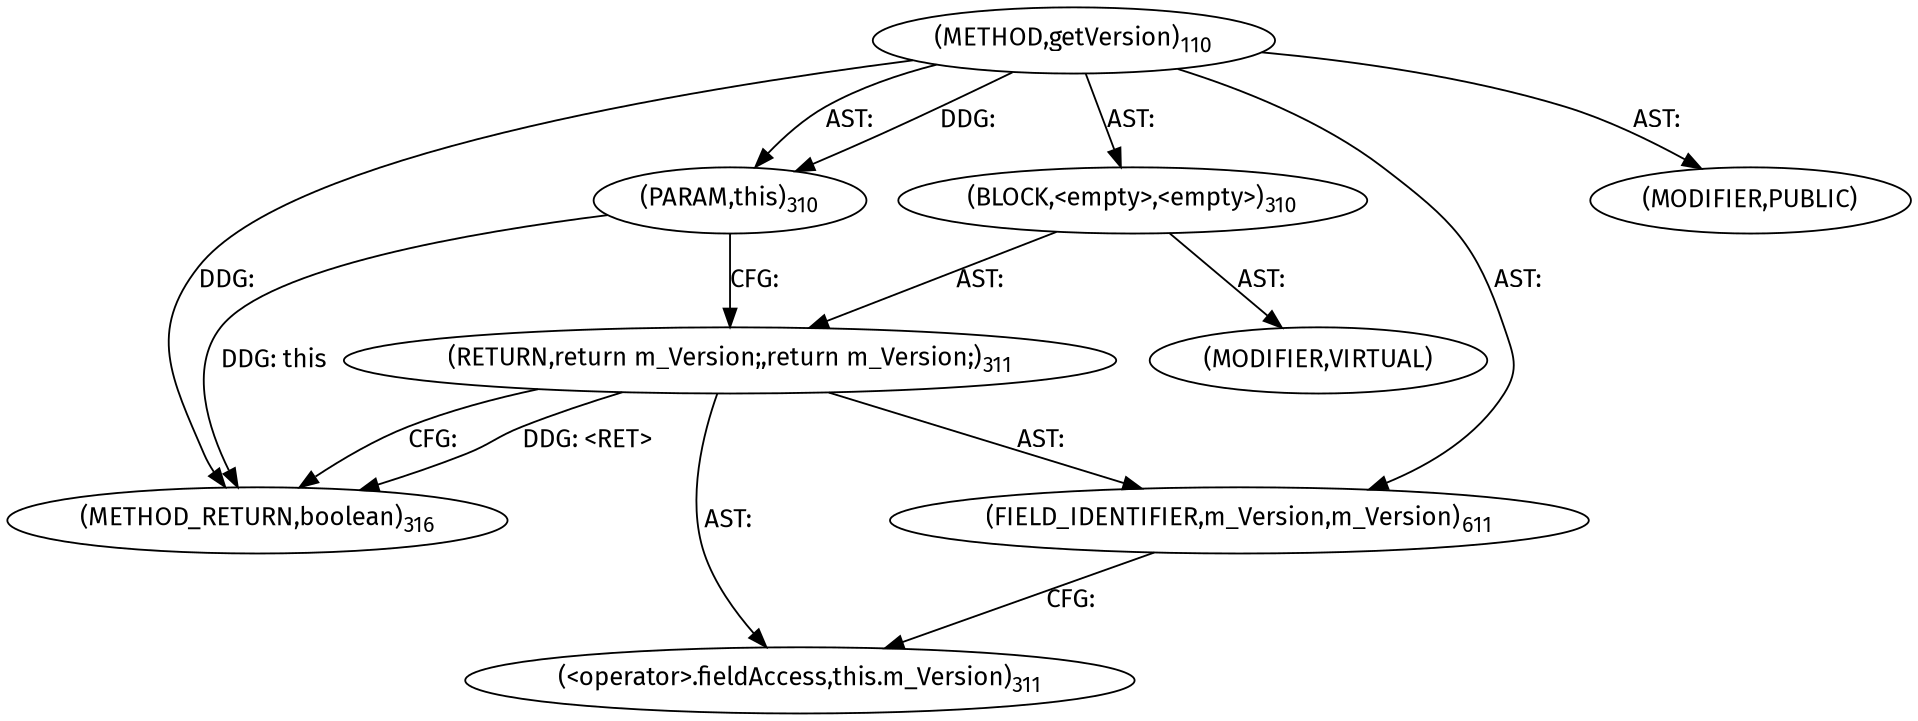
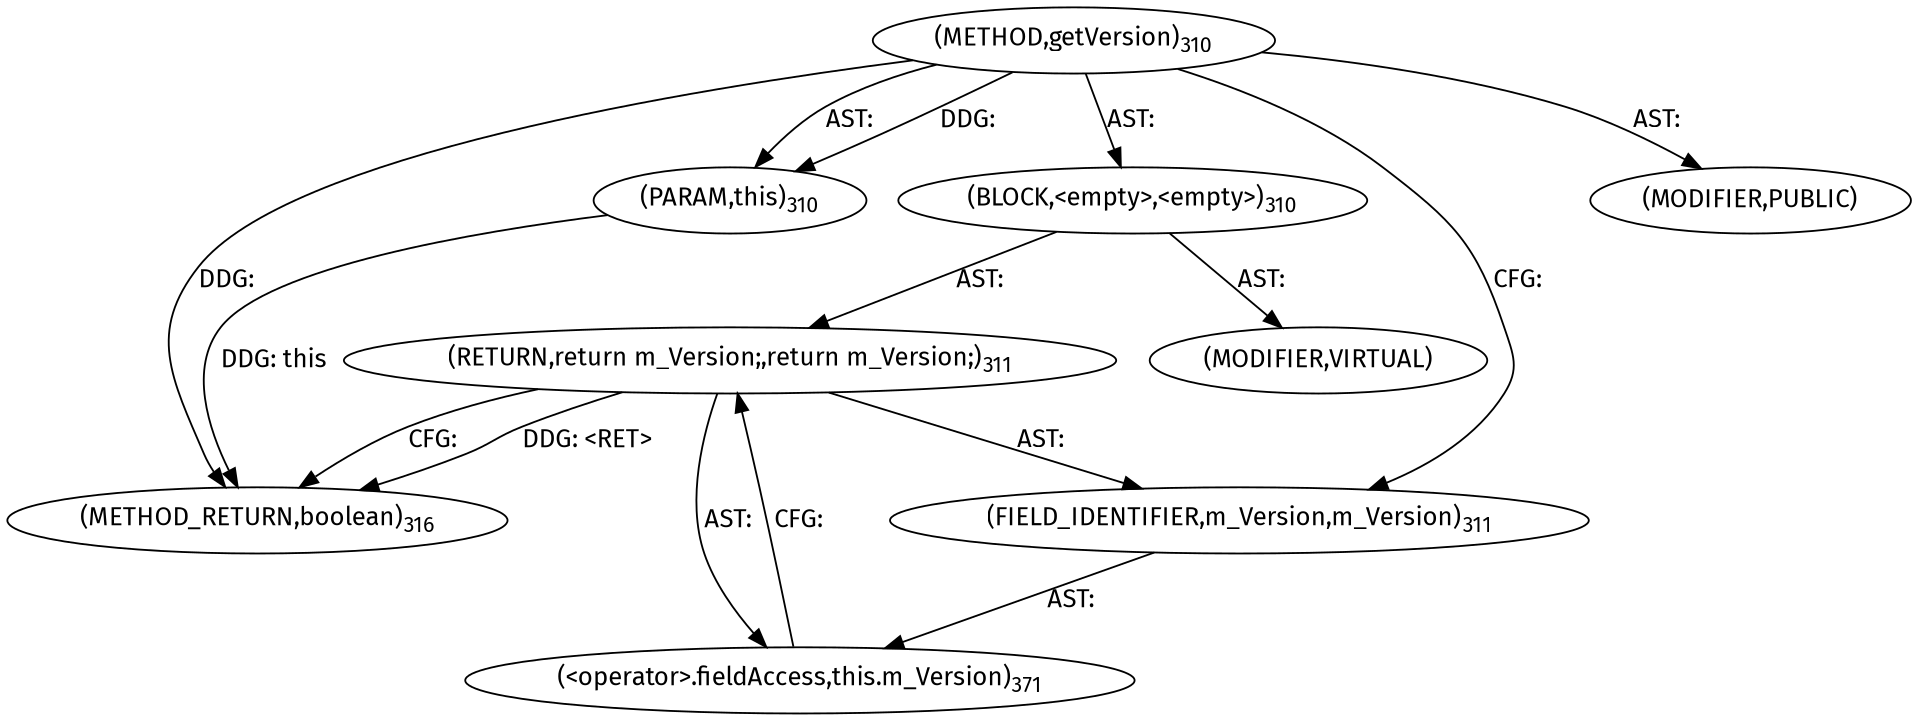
(1197, 38) -> (1197, 38)
(730, 271) -> (769, 529)
(1522, 280) -> (1522, 280)
(1478, 518) -> (1478, 518)
(1075, 600) -> (1075, 600)
(1027, 678) -> (1027, 678)
